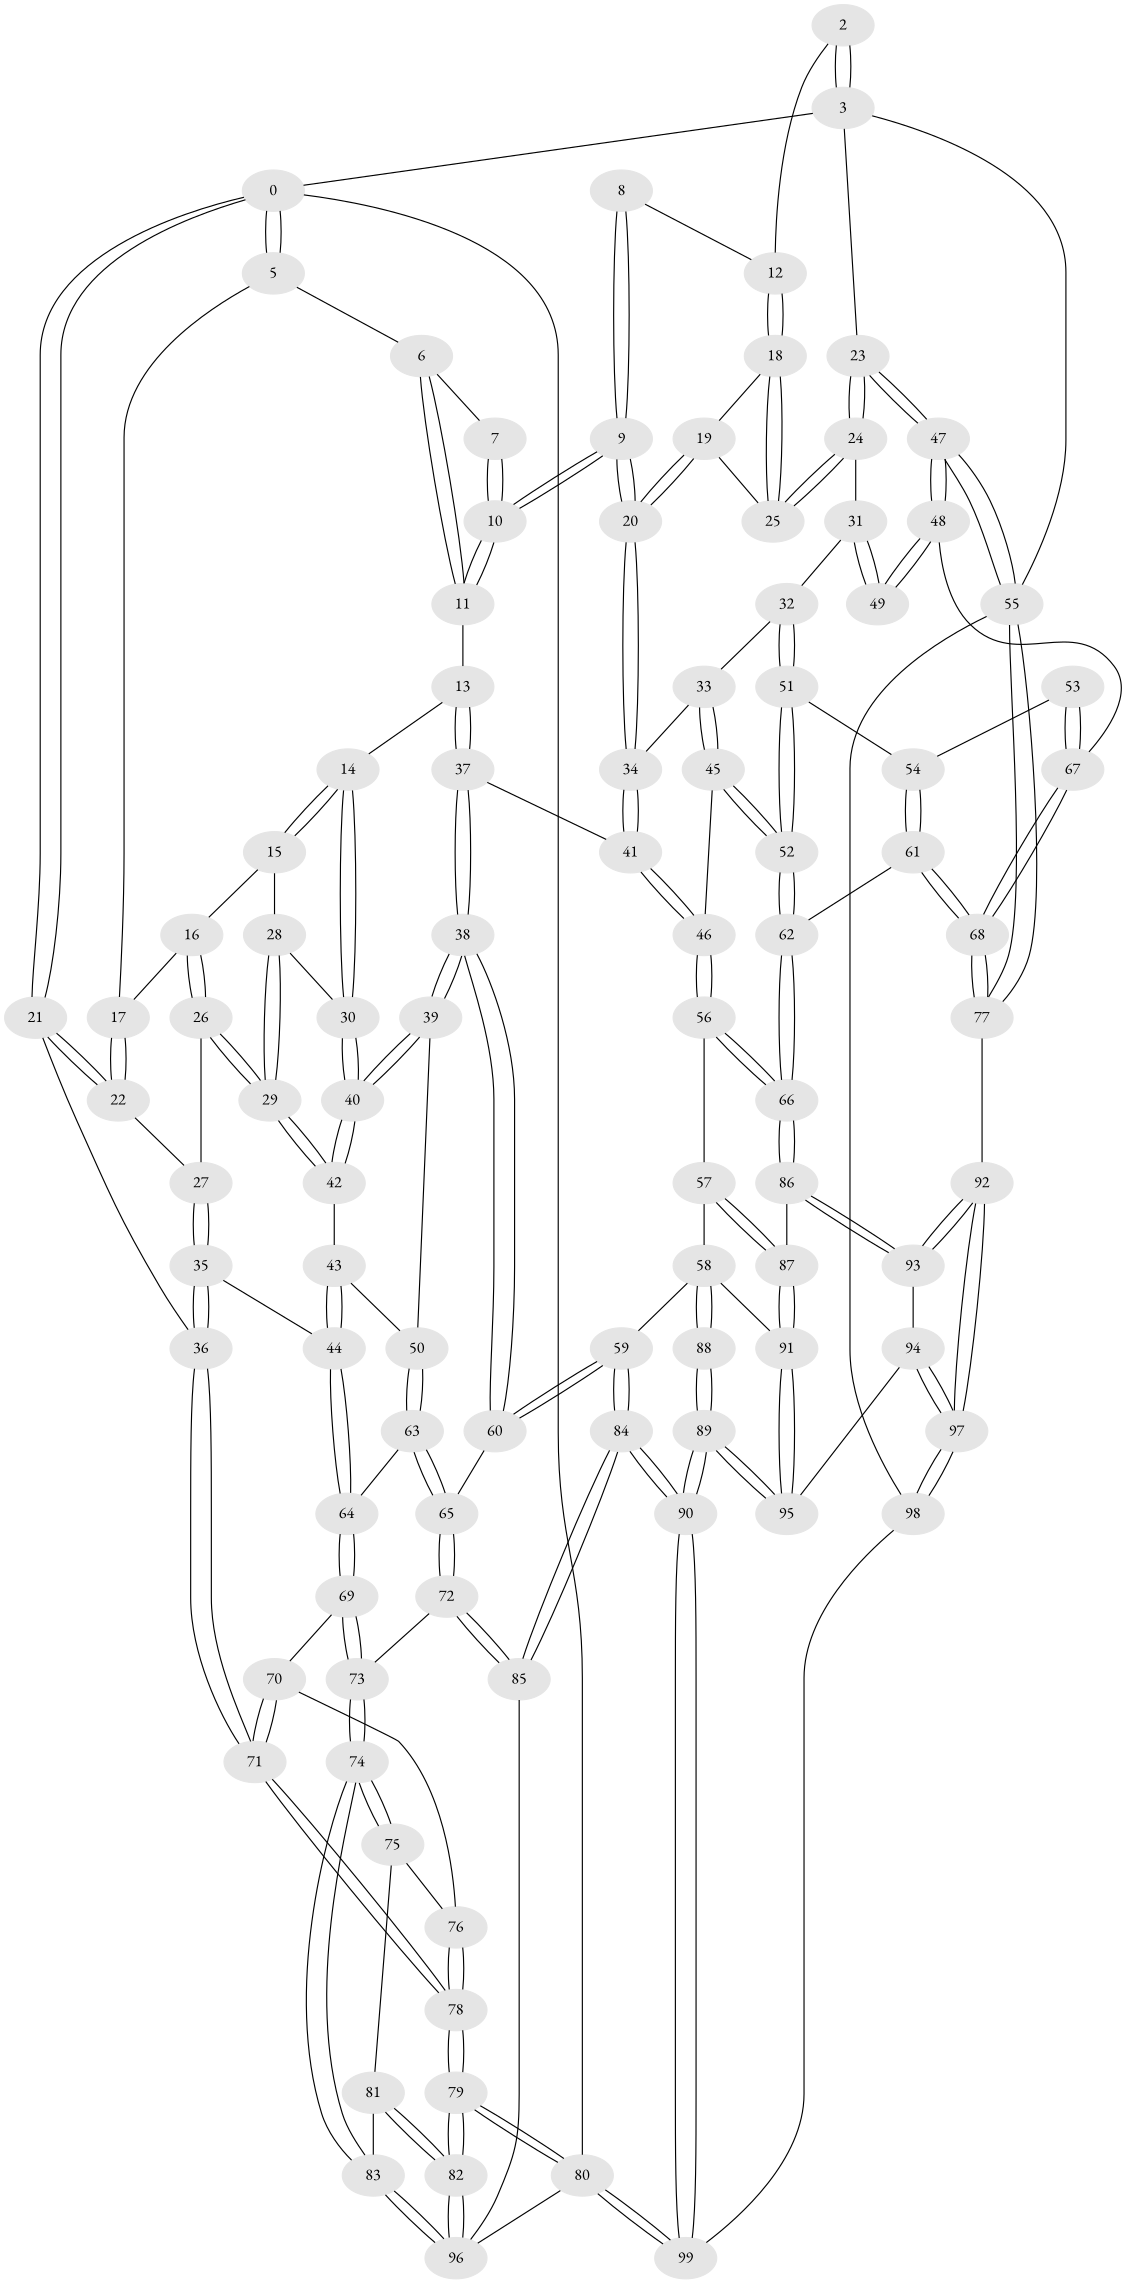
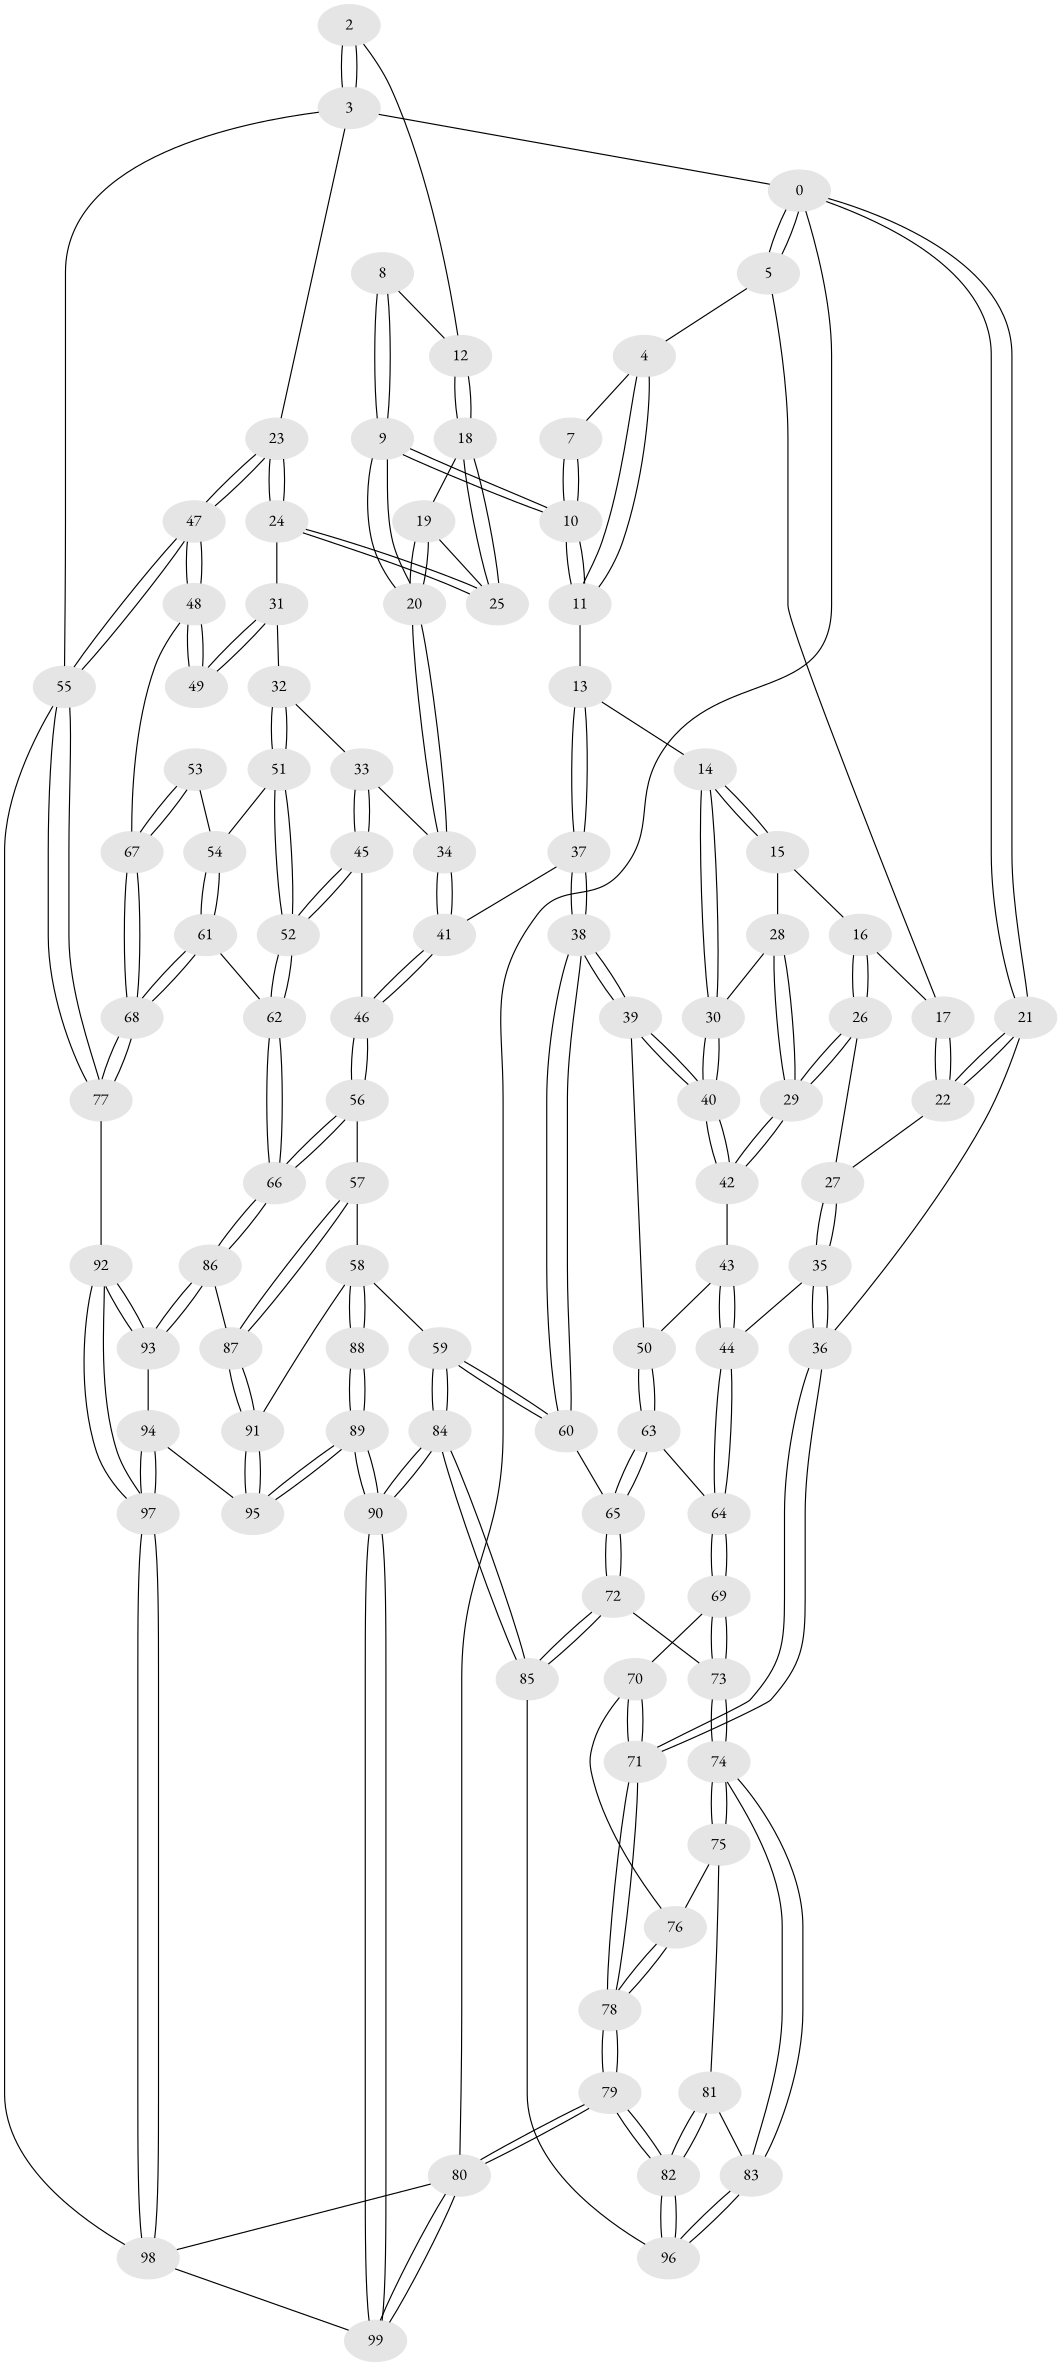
(422, 356) -> (644, 356)
(519, 2217) -> (304, 2217)
